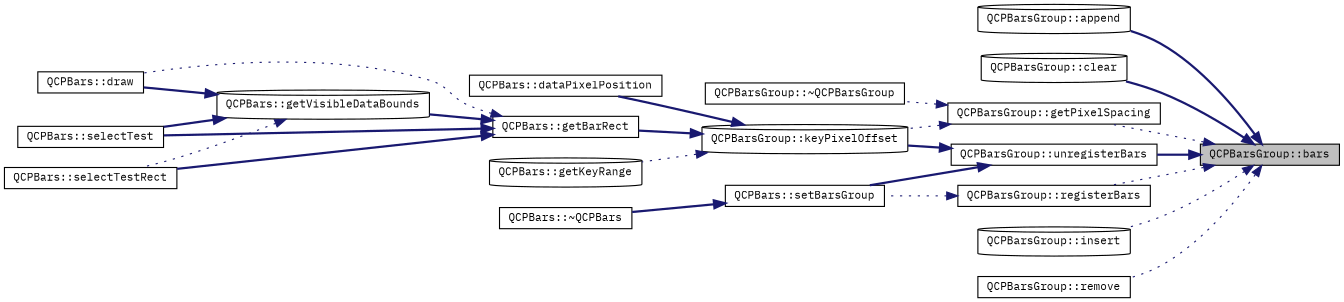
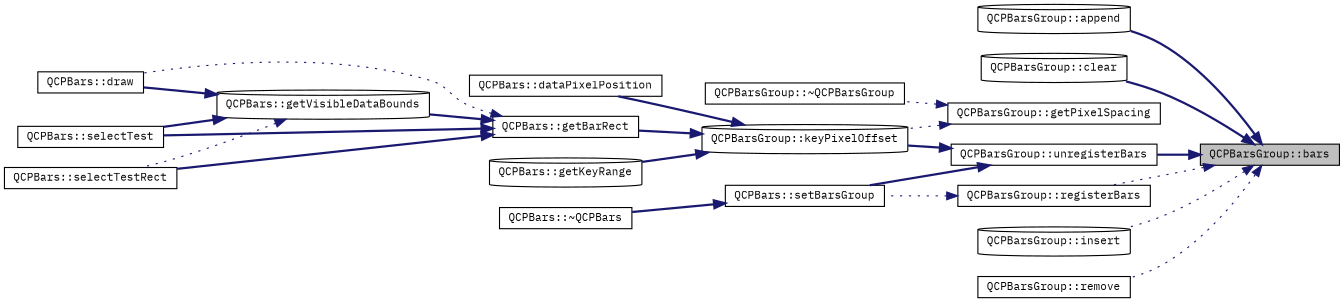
(1157, 133) -> none
(669, 158) -> (669, 158)
